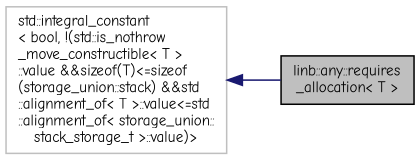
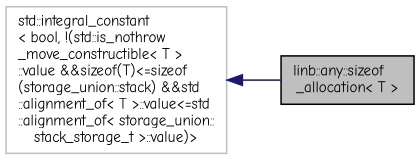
(348, 80) -> (348, 80)
